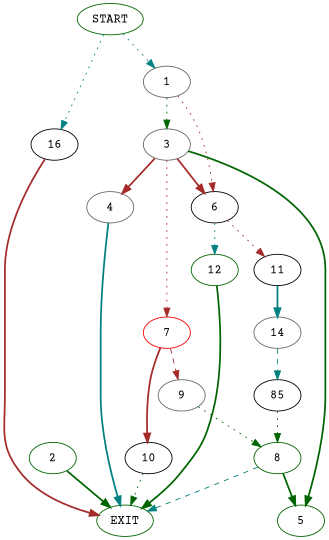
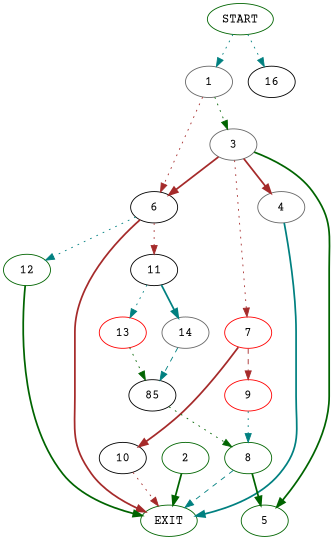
none -> (123, 333)
(5, 354) -> (75, 367)
(182, 395) -> (248, 395)
(226, 424) -> (248, 422)
(138, 485) -> (143, 486)
